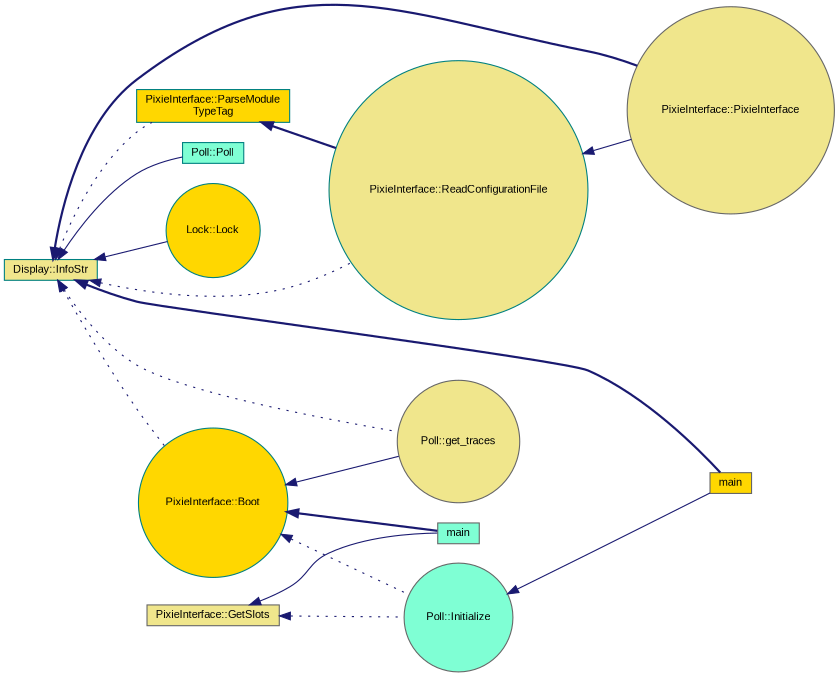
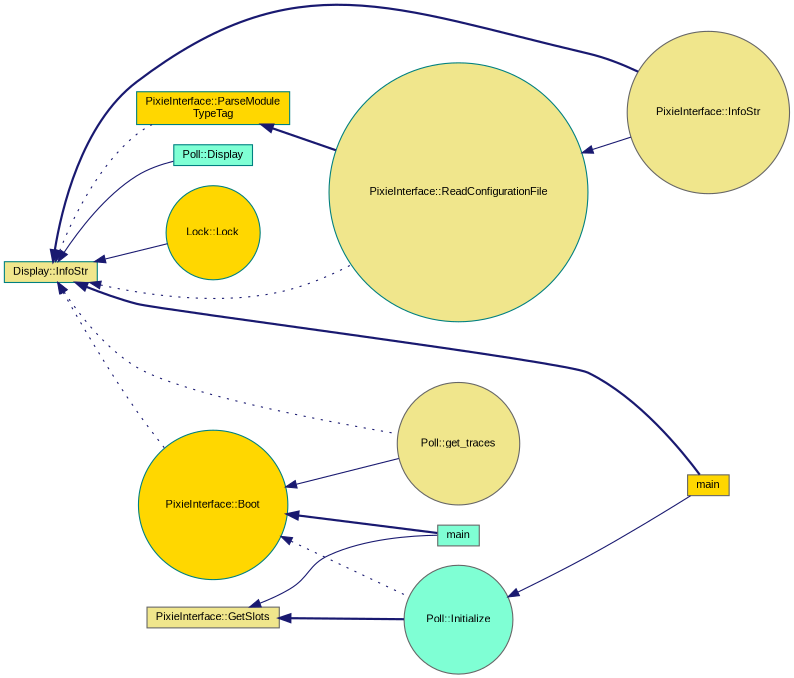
(731, 110) -> (708, 113)
(213, 153) -> (213, 155)
(347, 617) -> (347, 619)
